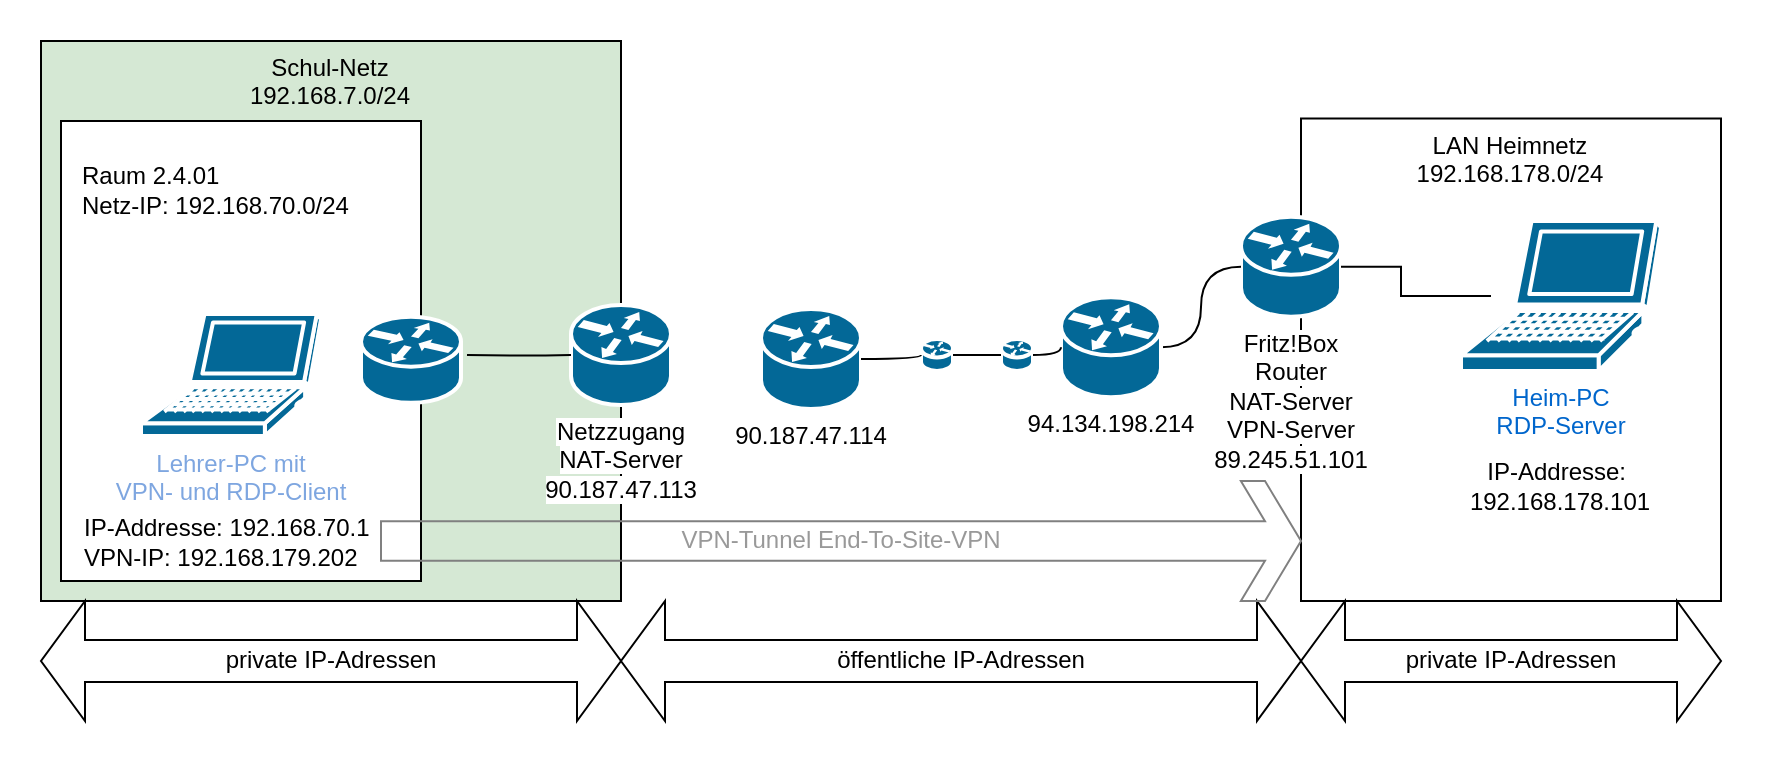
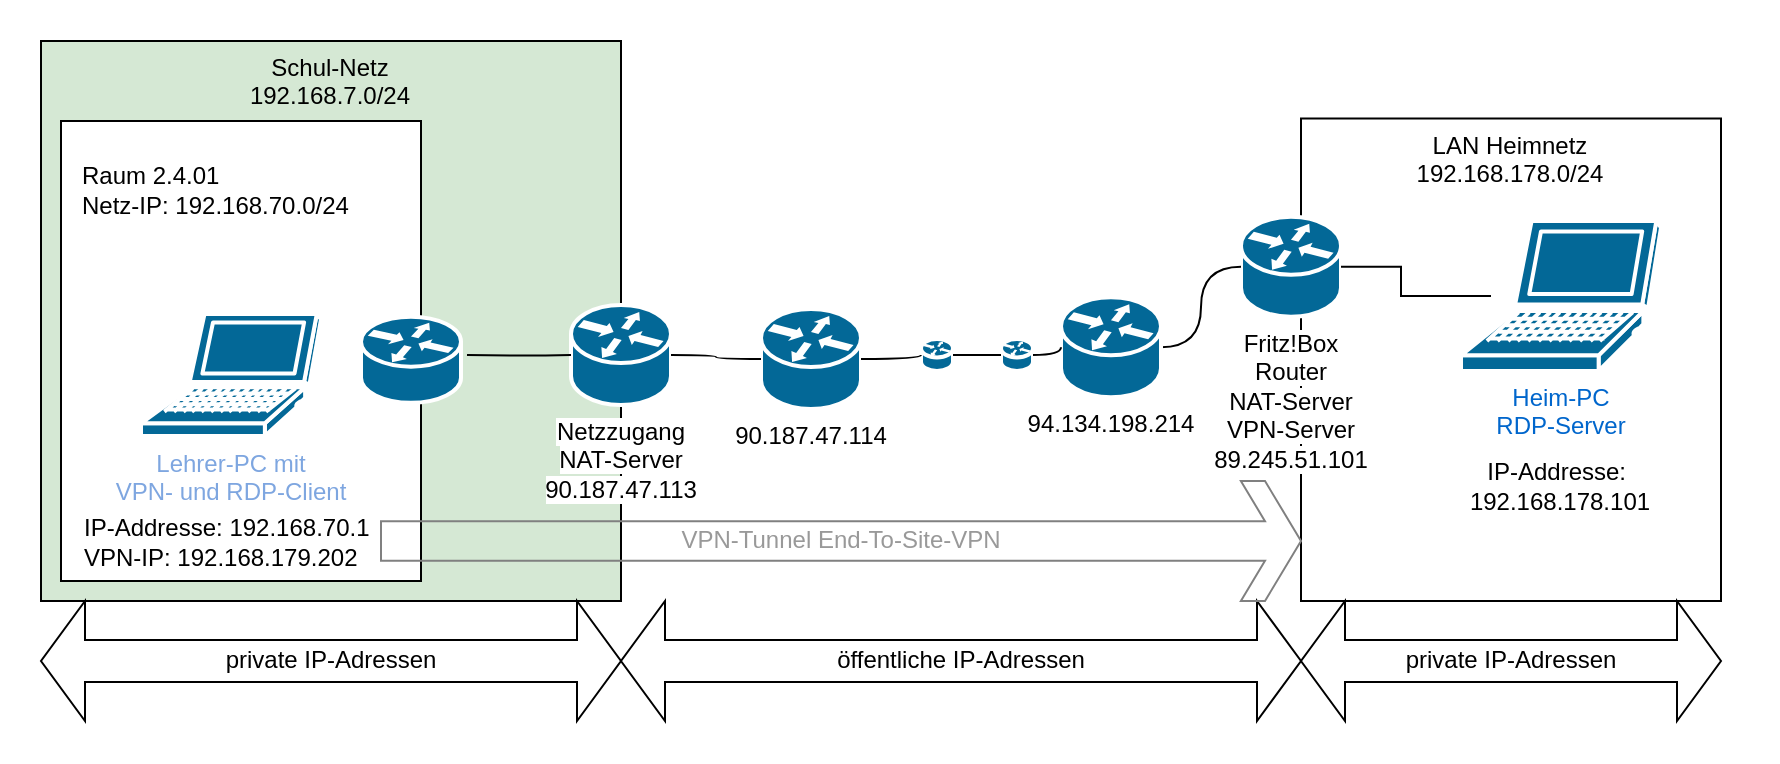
none -> (716, 357)
